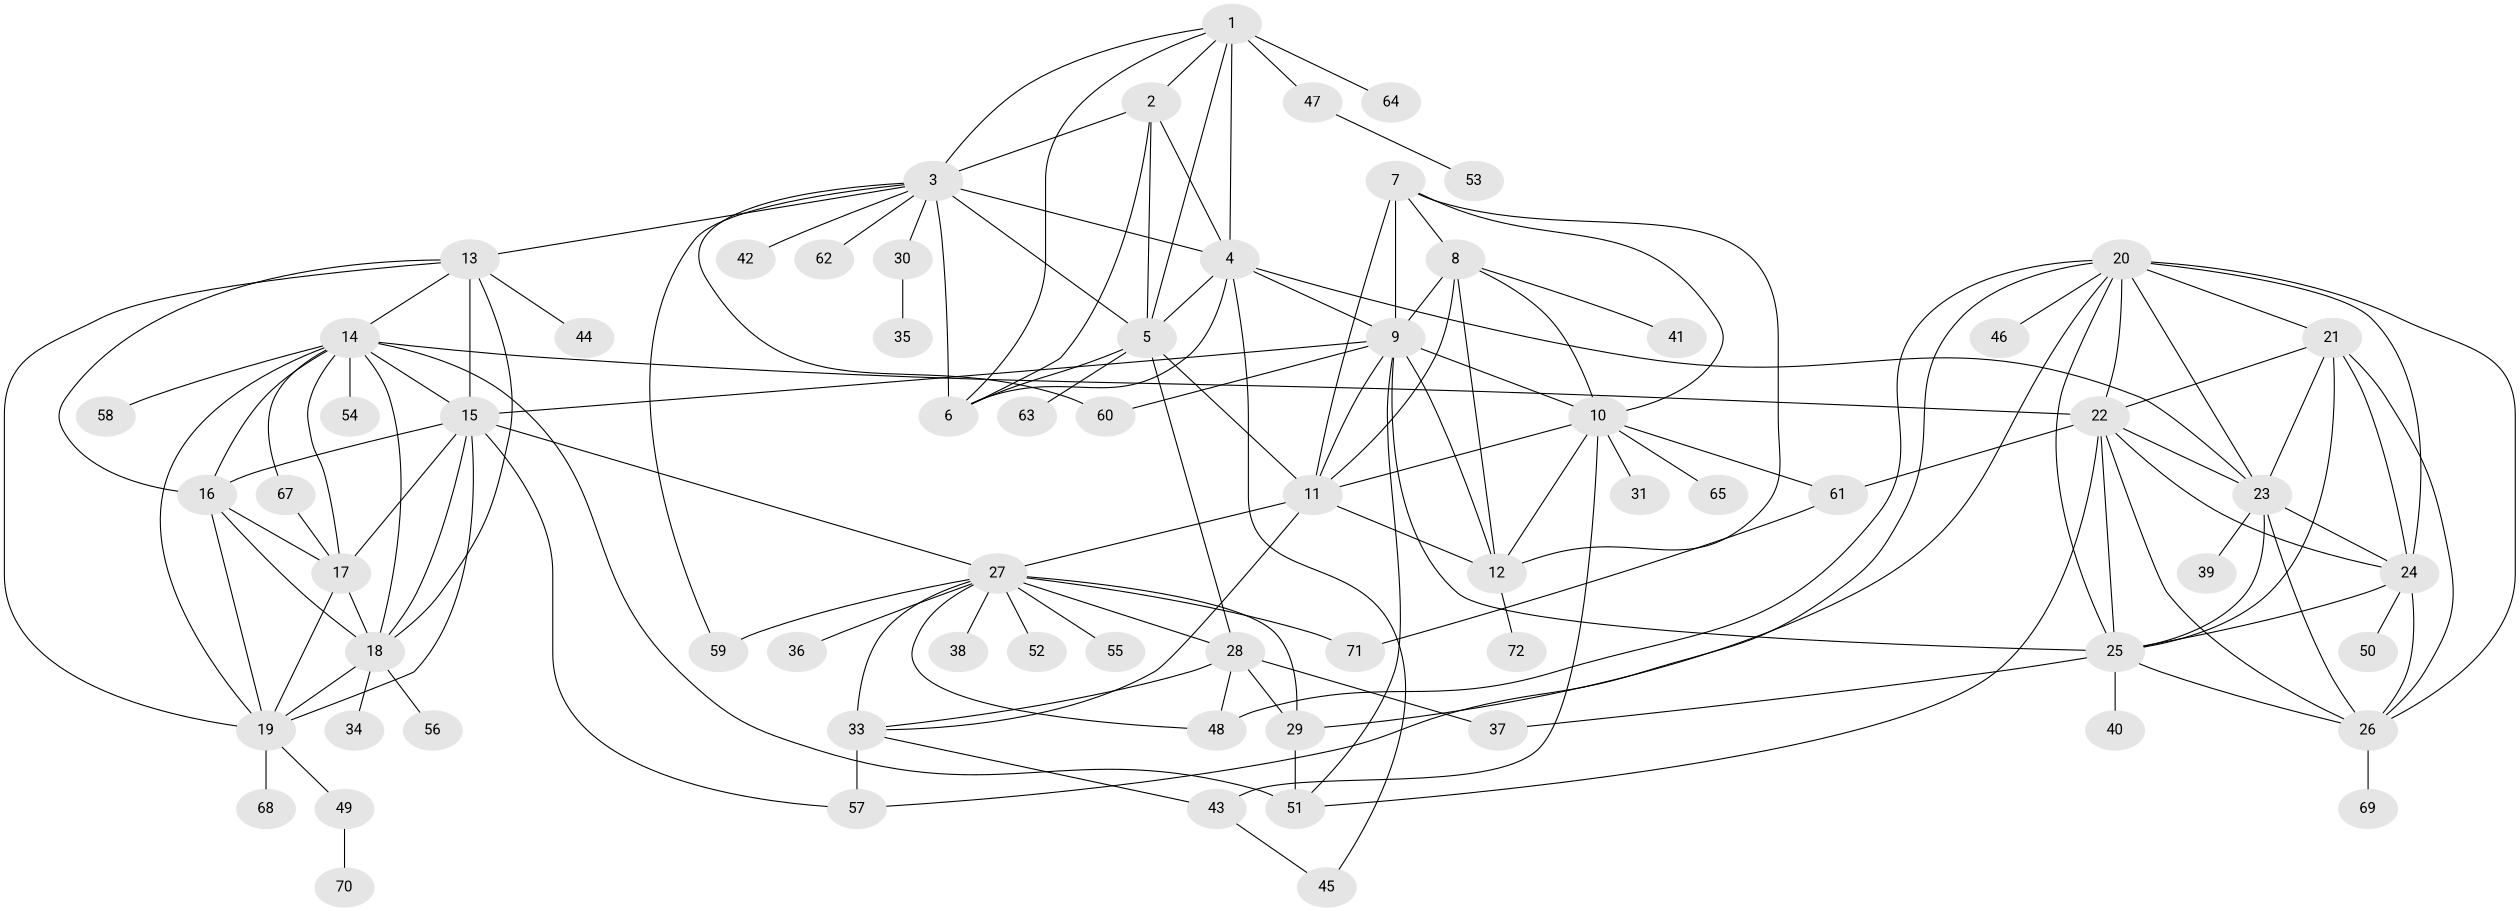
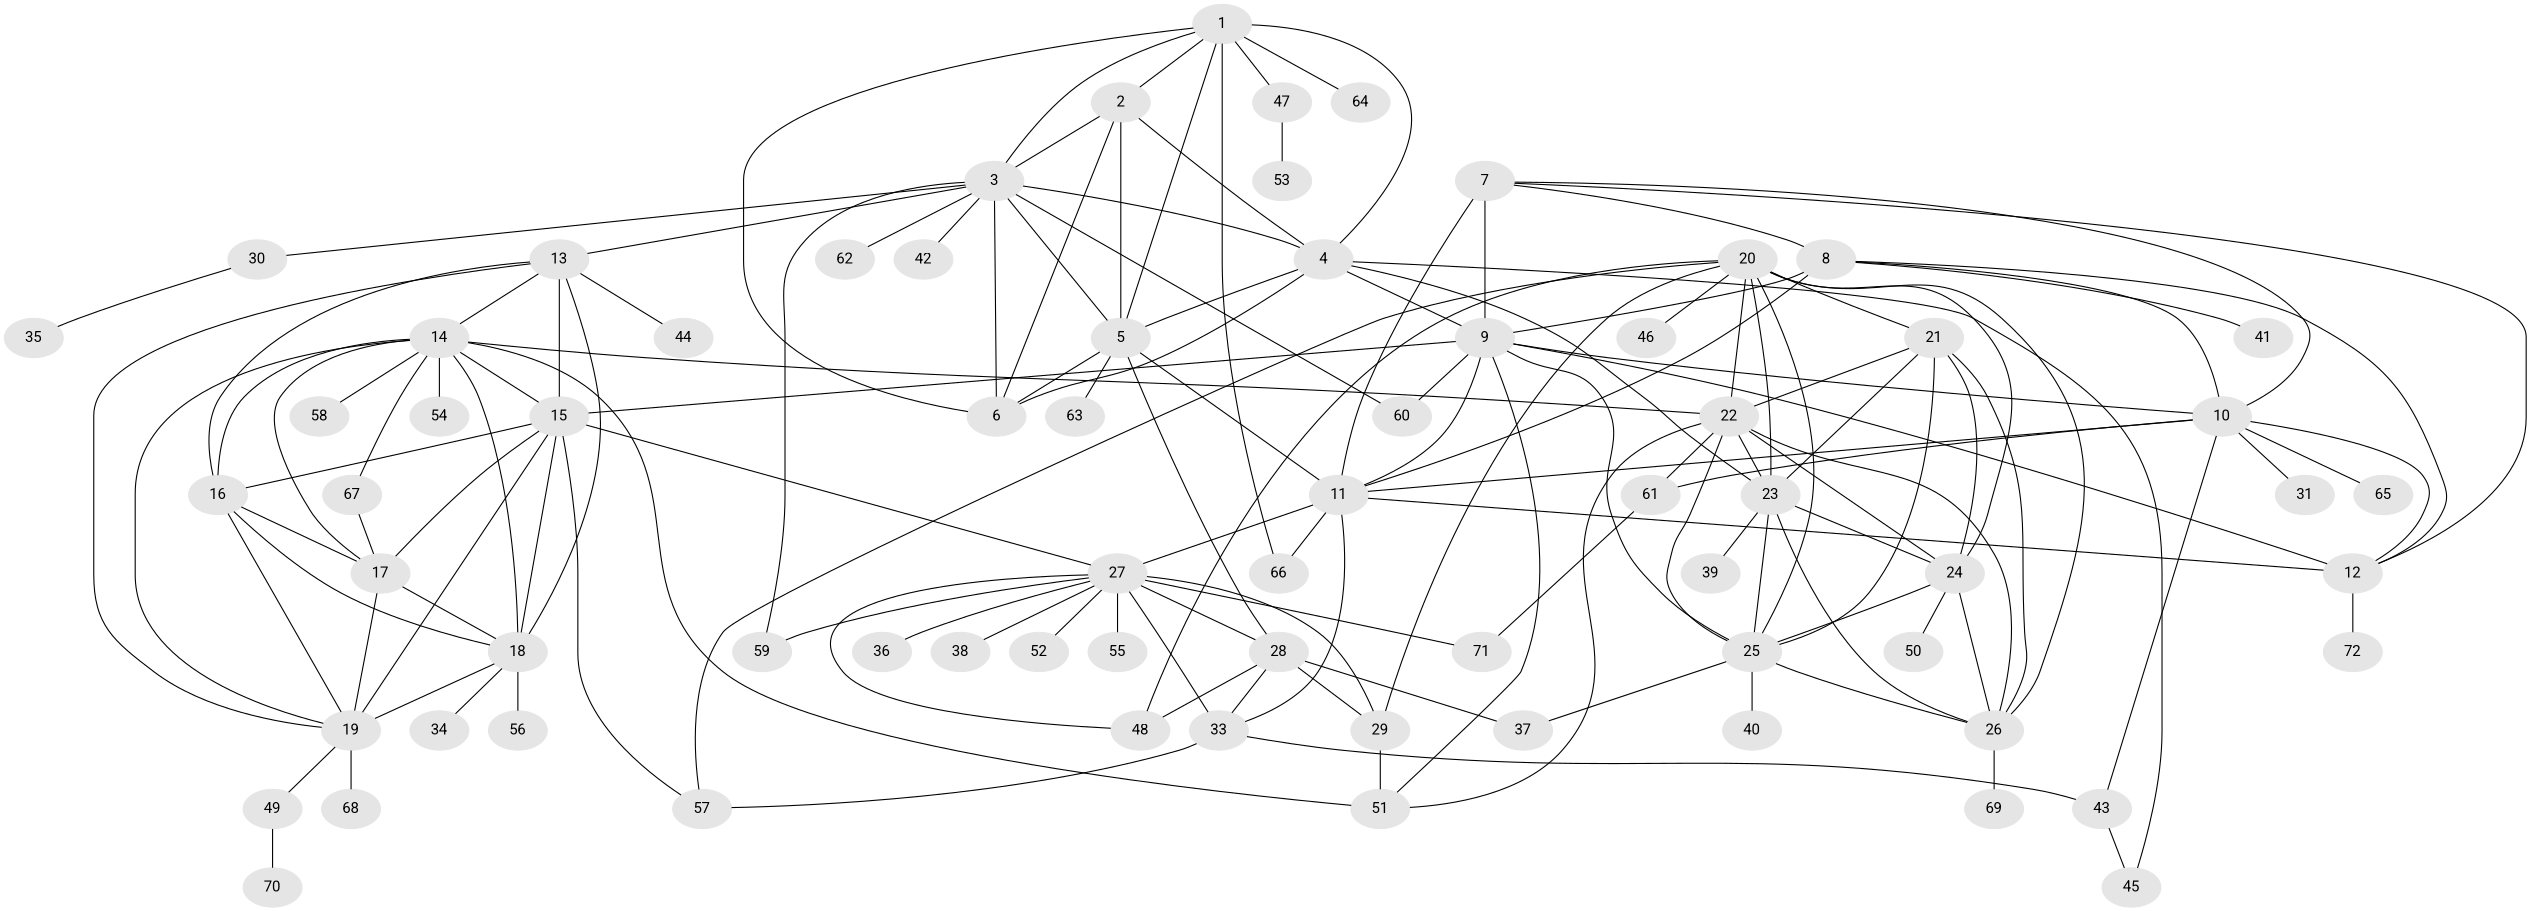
none -> (1279, 573)
